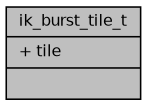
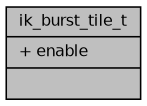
(41, 52) -> (54, 52)
